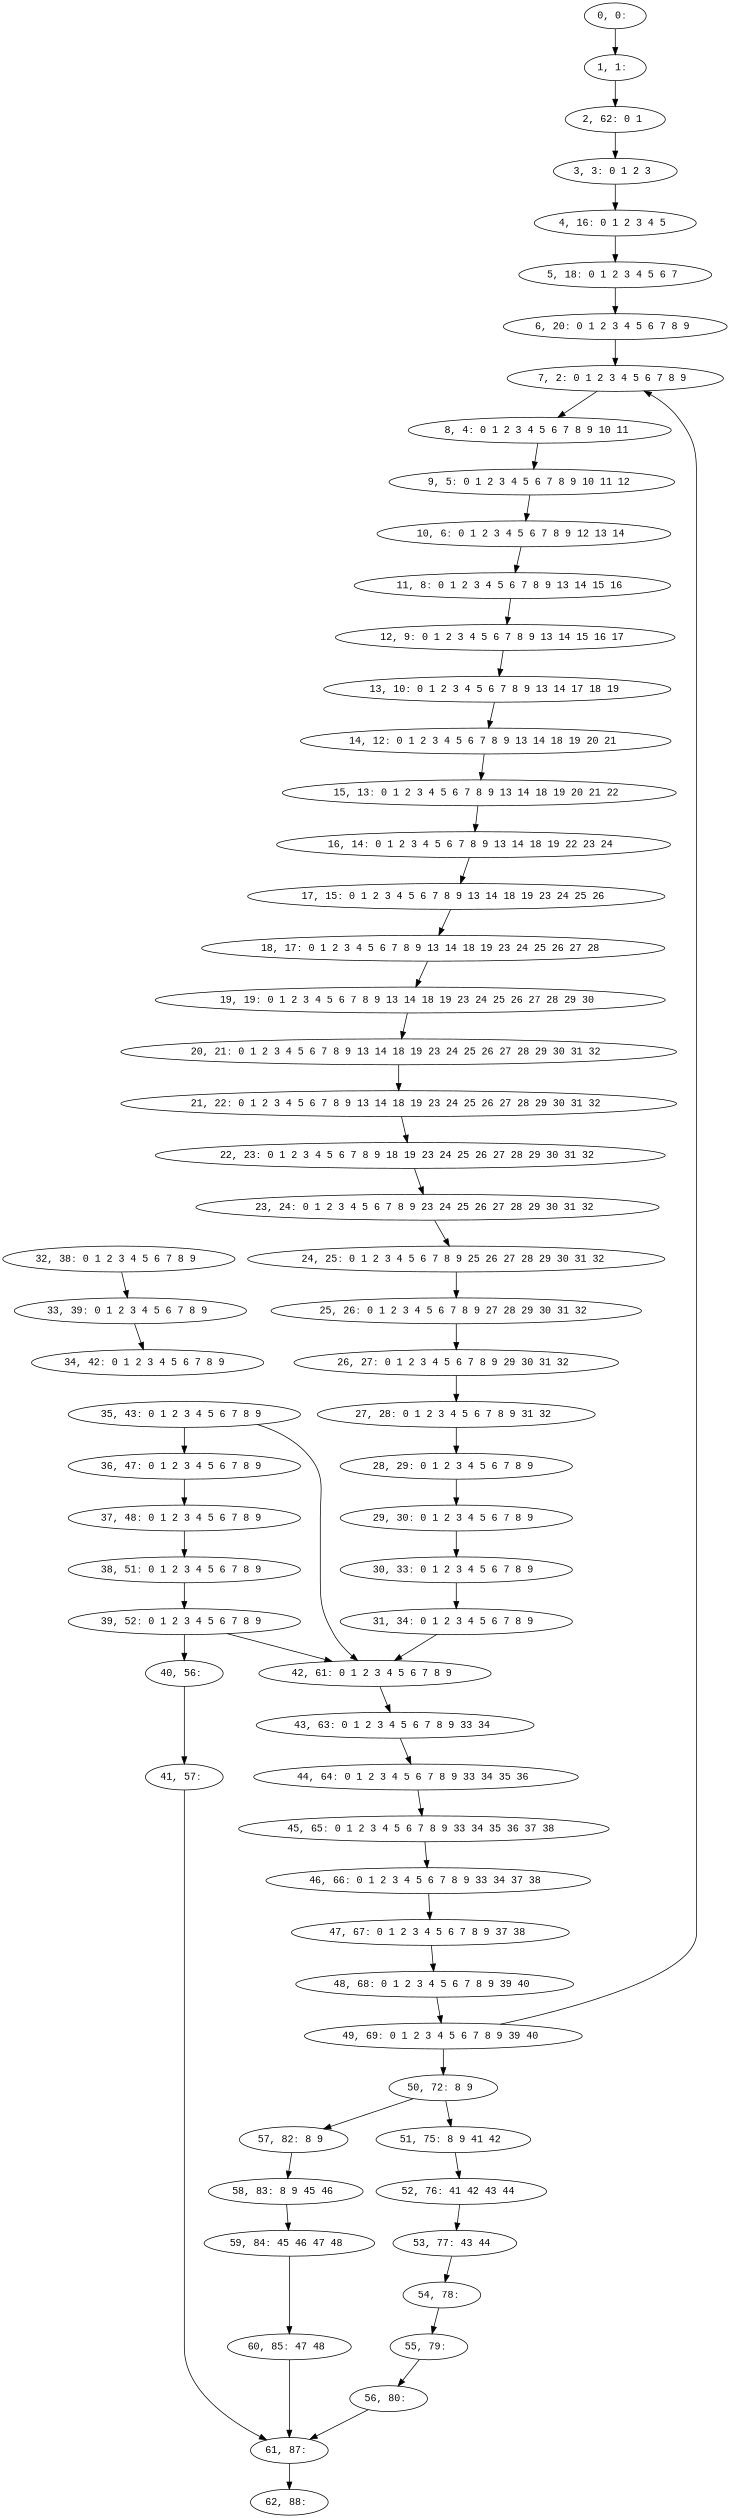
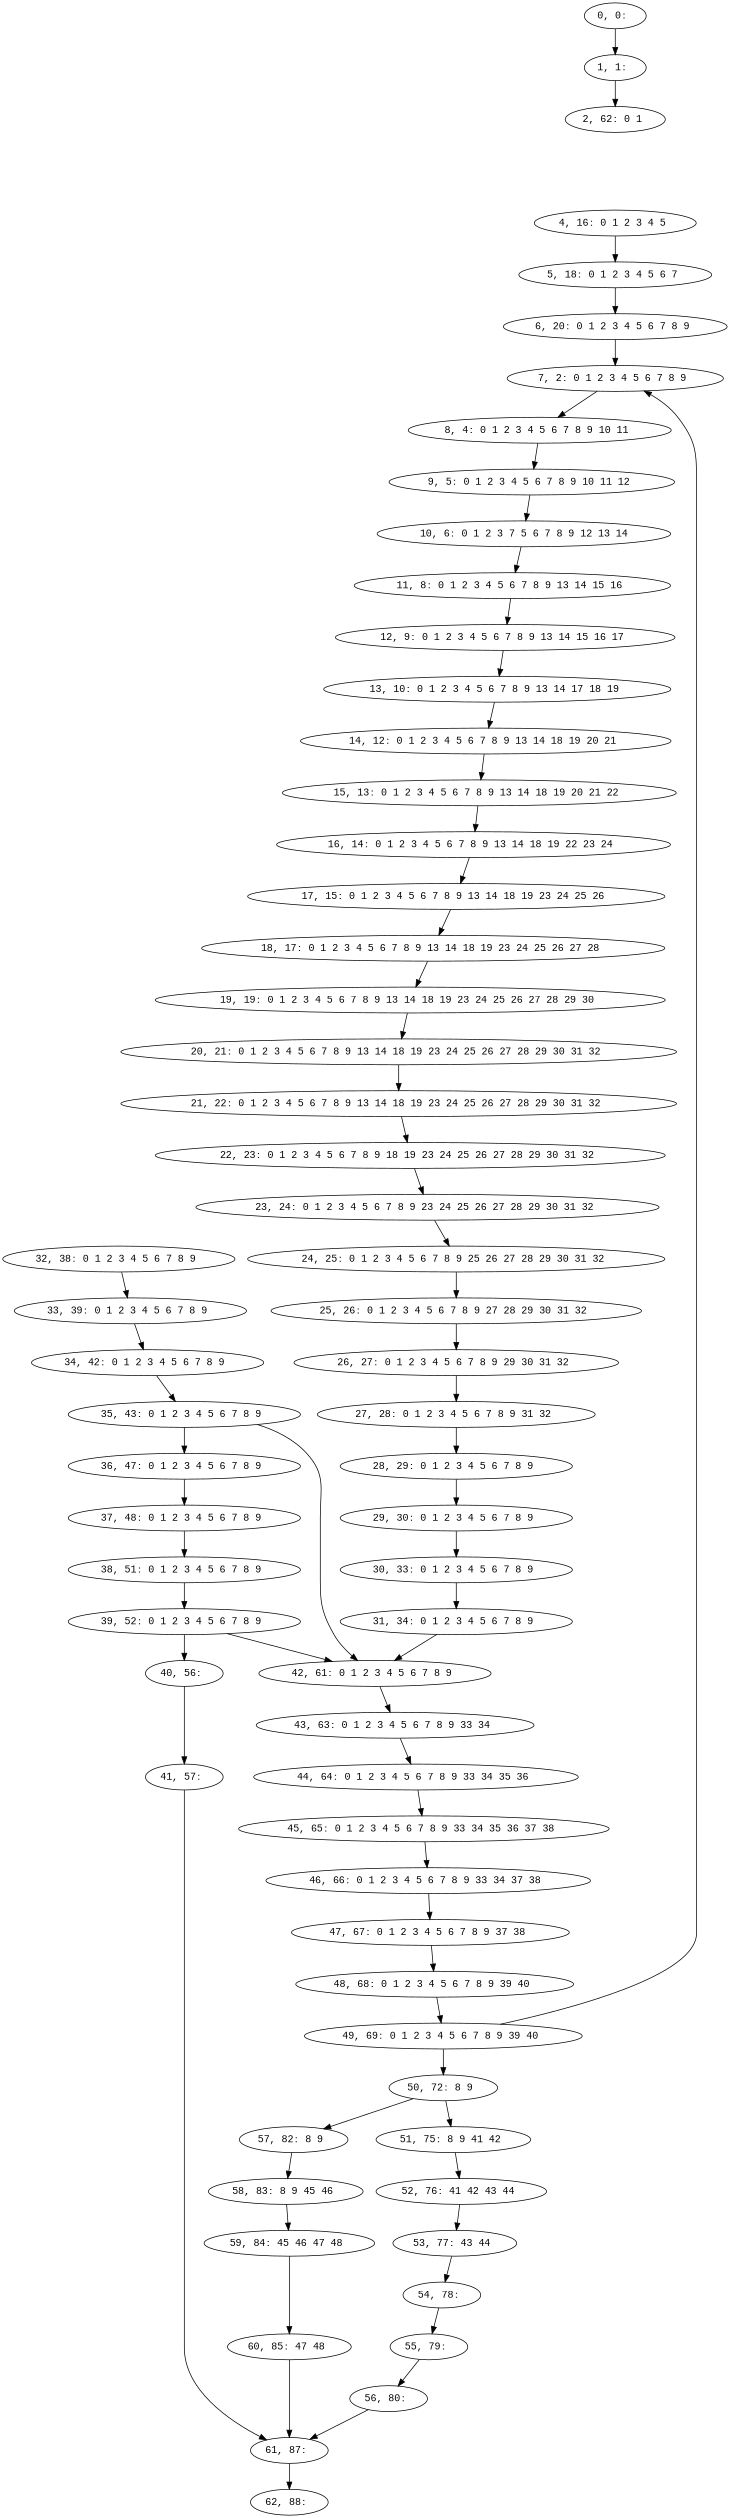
(615, 171) -> none
(524, 534) -> (524, 534)
none -> (164, 1386)
